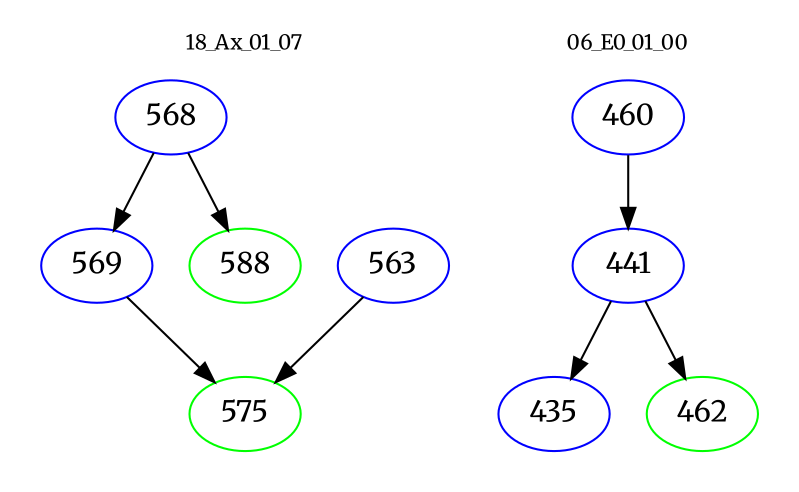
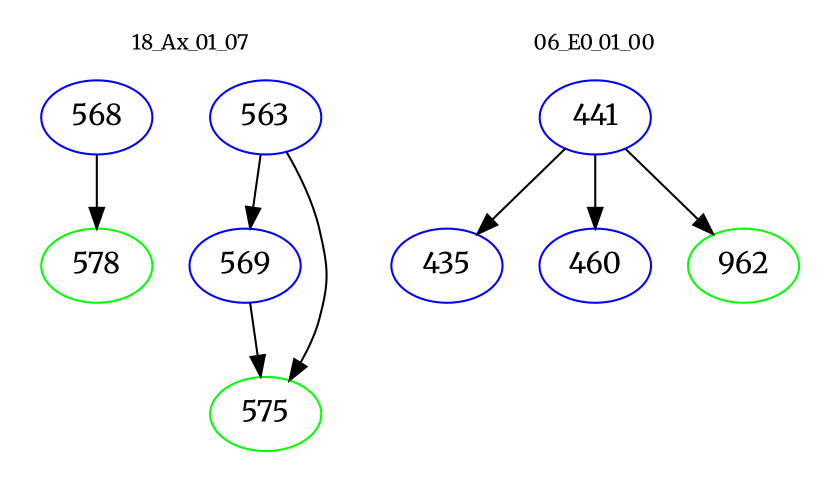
(628, 181) -> (595, 181)
(139, 182) -> (257, 181)
(245, 266) -> (97, 266)
(702, 414) -> (744, 266)
